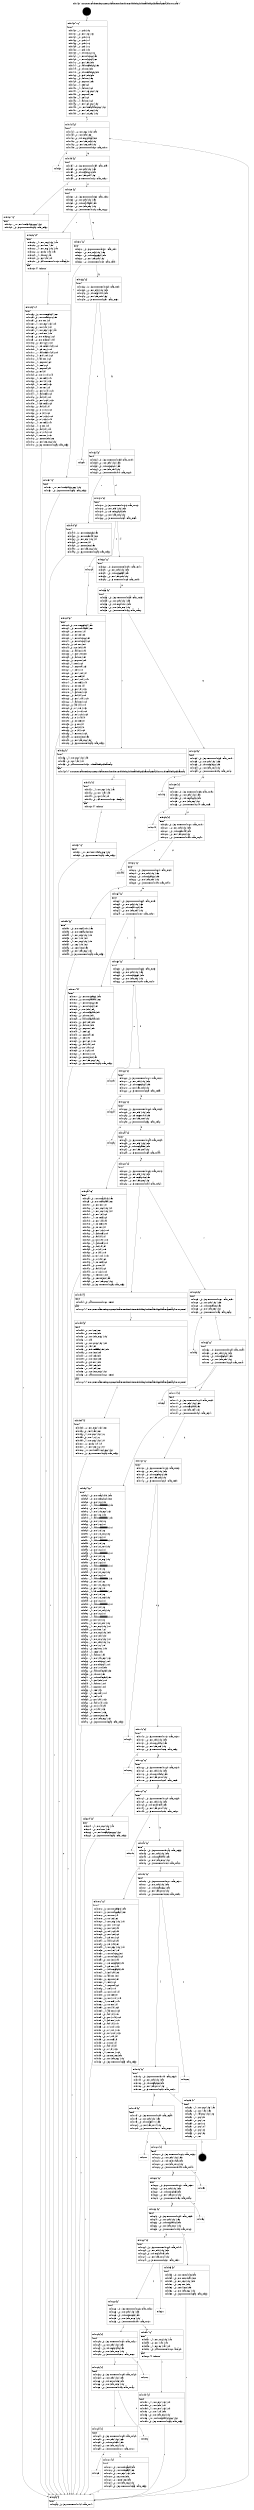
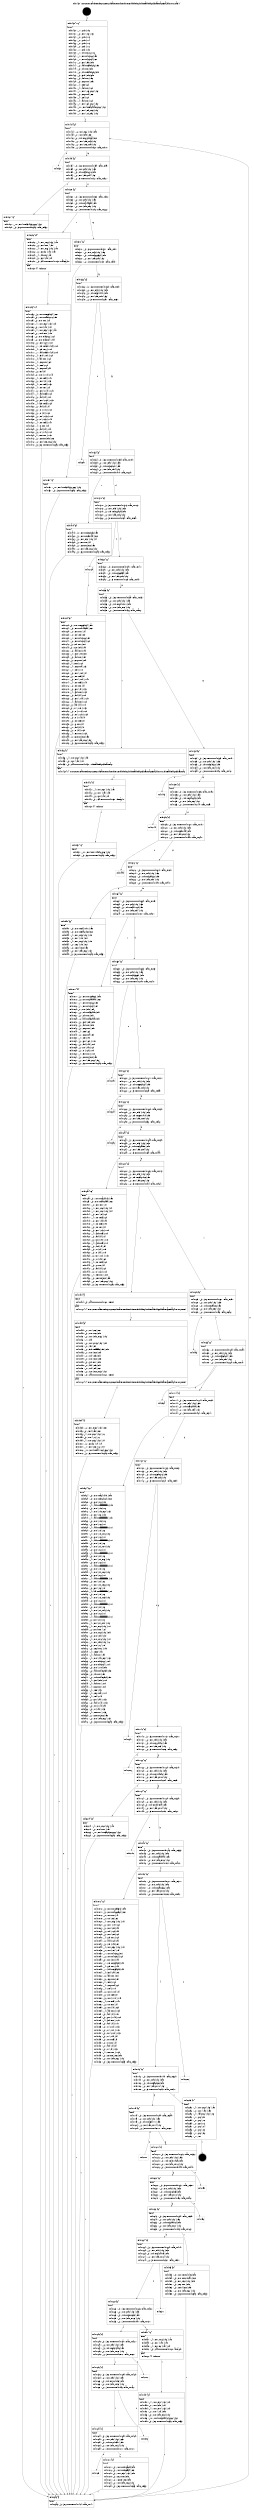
(87, 120) -> (85, 119)
(132, 1039) -> (120, 1031)
(146, 2142) -> (148, 2144)
